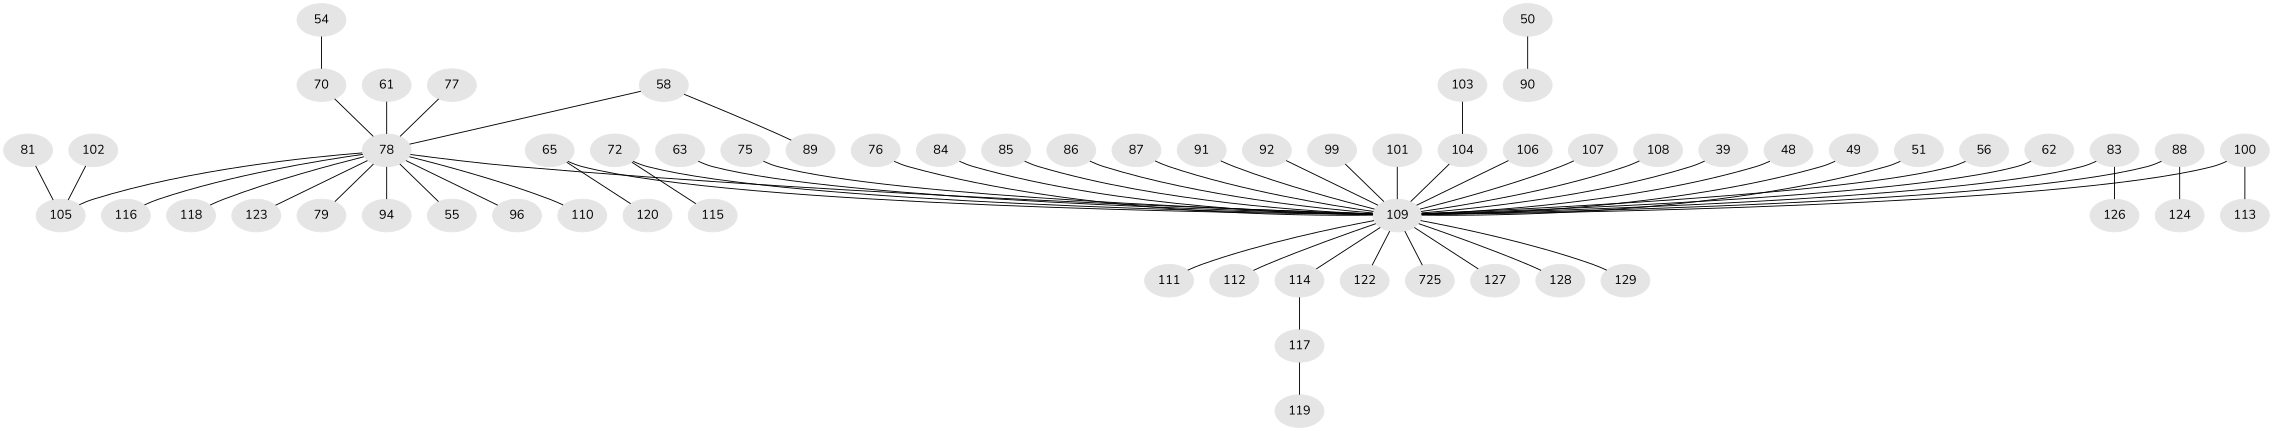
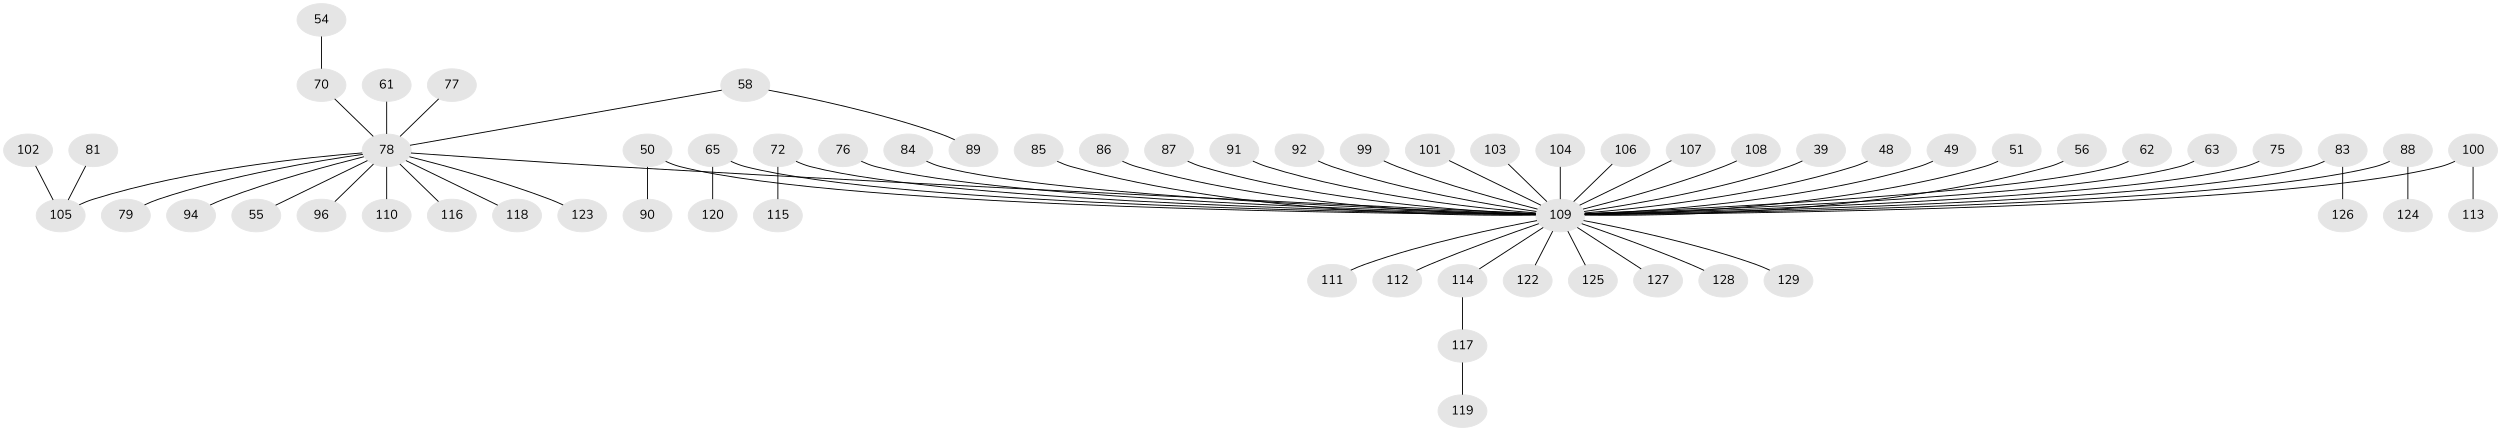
(1462, 118) -> (1528, 183)
none -> (881, 193)
(1430, 281) -> (1593, 281)
